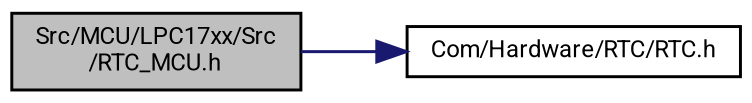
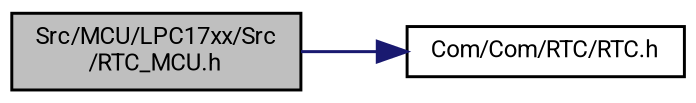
(574, 52) -> (546, 52)
